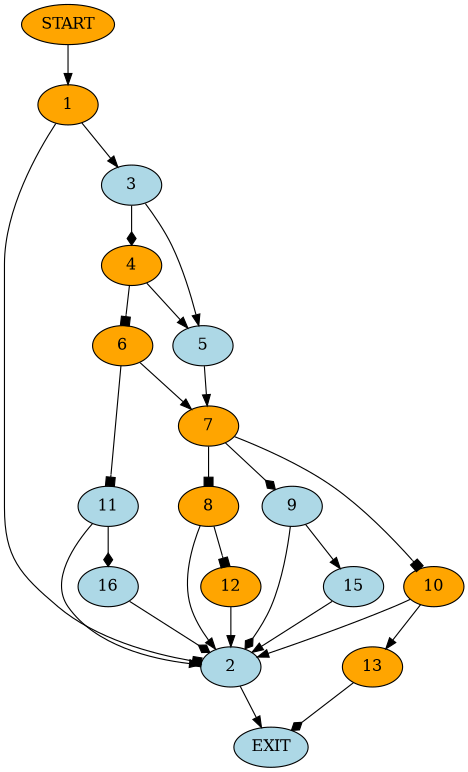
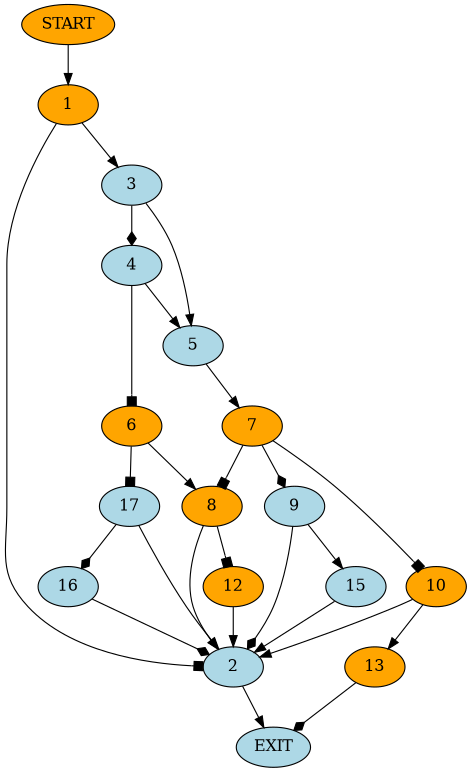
(132, 265) -> (132, 265)
(161, 382) -> (168, 462)
(108, 506) -> (130, 506)
